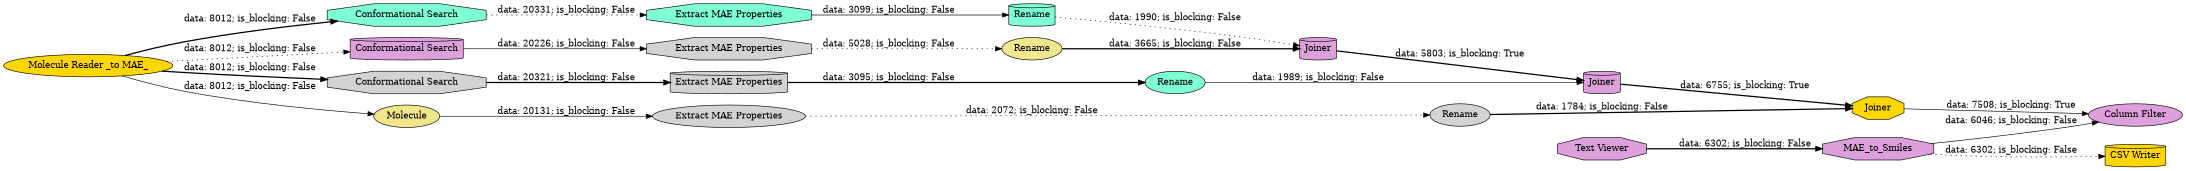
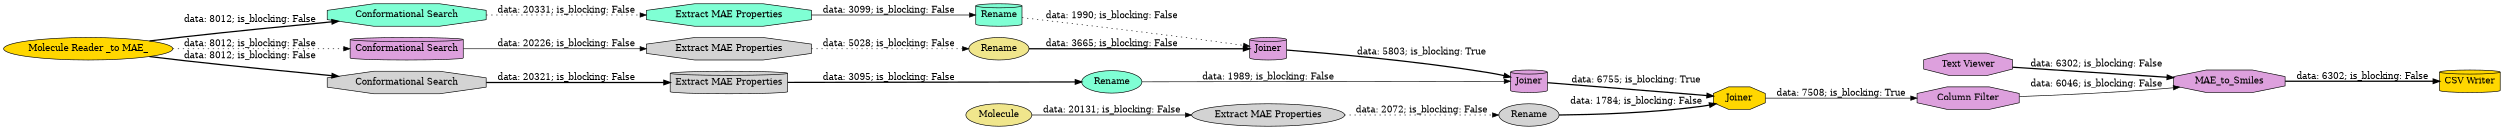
(244, 101) -> none
(2135, 115) -> (1968, 98)
(2012, 134) -> (2096, 93)
(2015, 157) -> (2359, 81)
